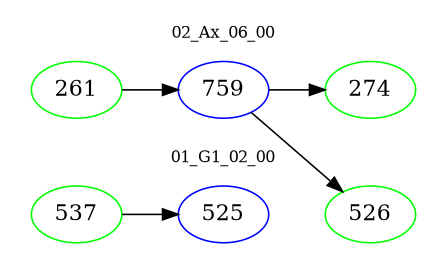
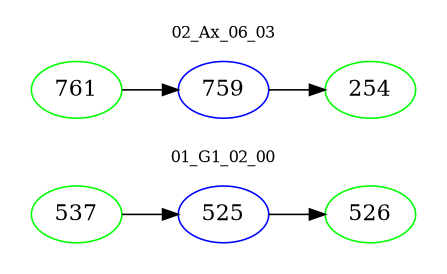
(224, 34) -> (224, 34)
(77, 90) -> (77, 90)
(370, 90) -> (370, 90)
(299, 154) -> (289, 214)
